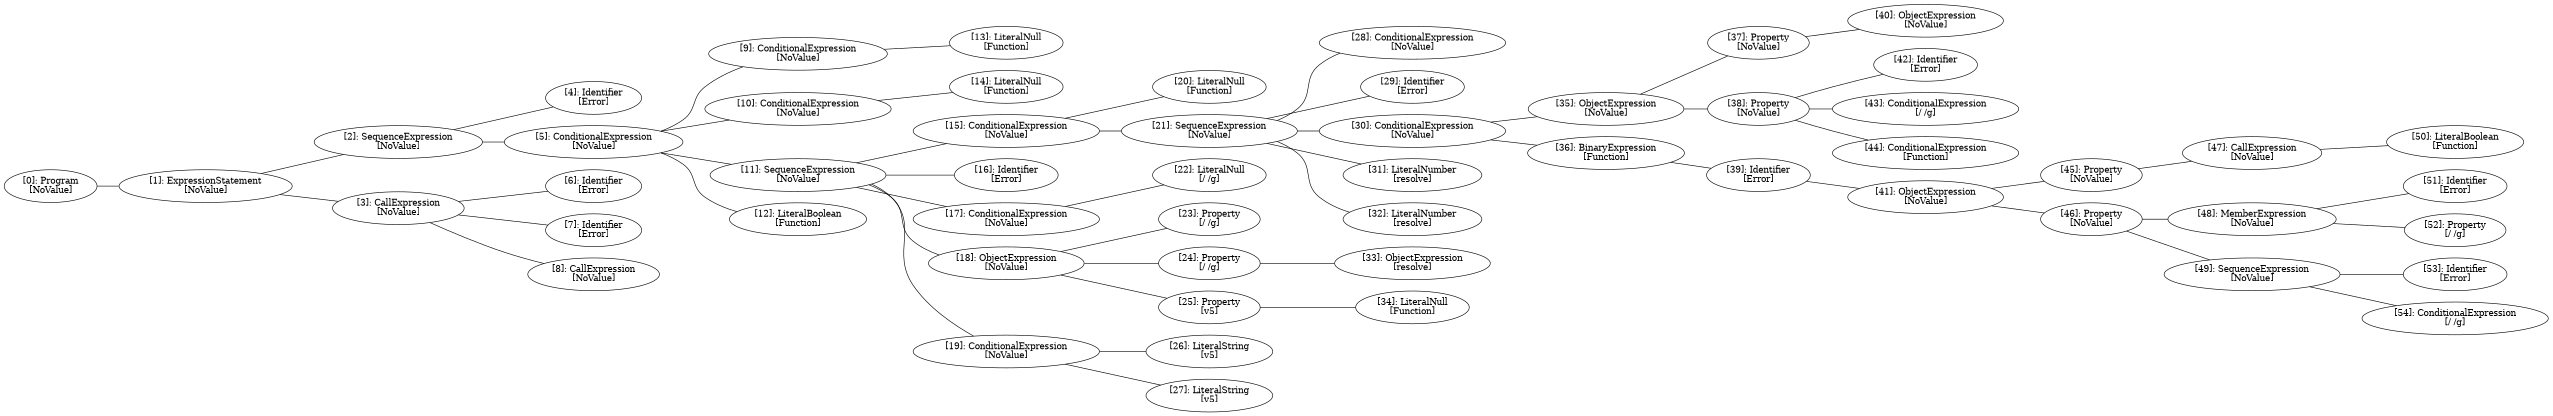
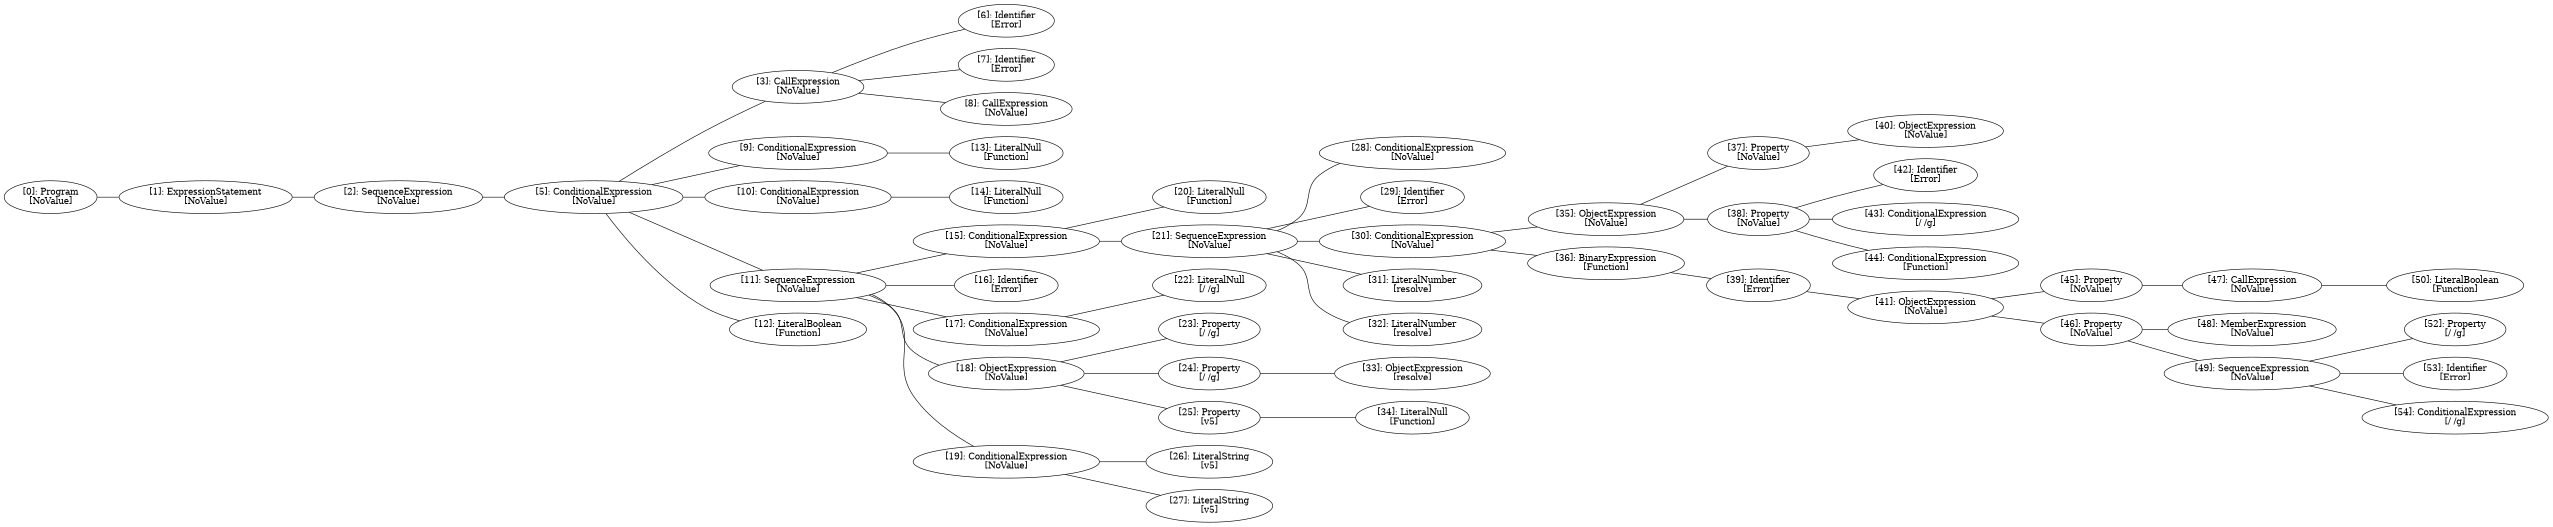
(594, 98) -> none
(2455, 186) -> none
(309, 198) -> (691, 139)
(2369, 226) -> (2361, 350)
